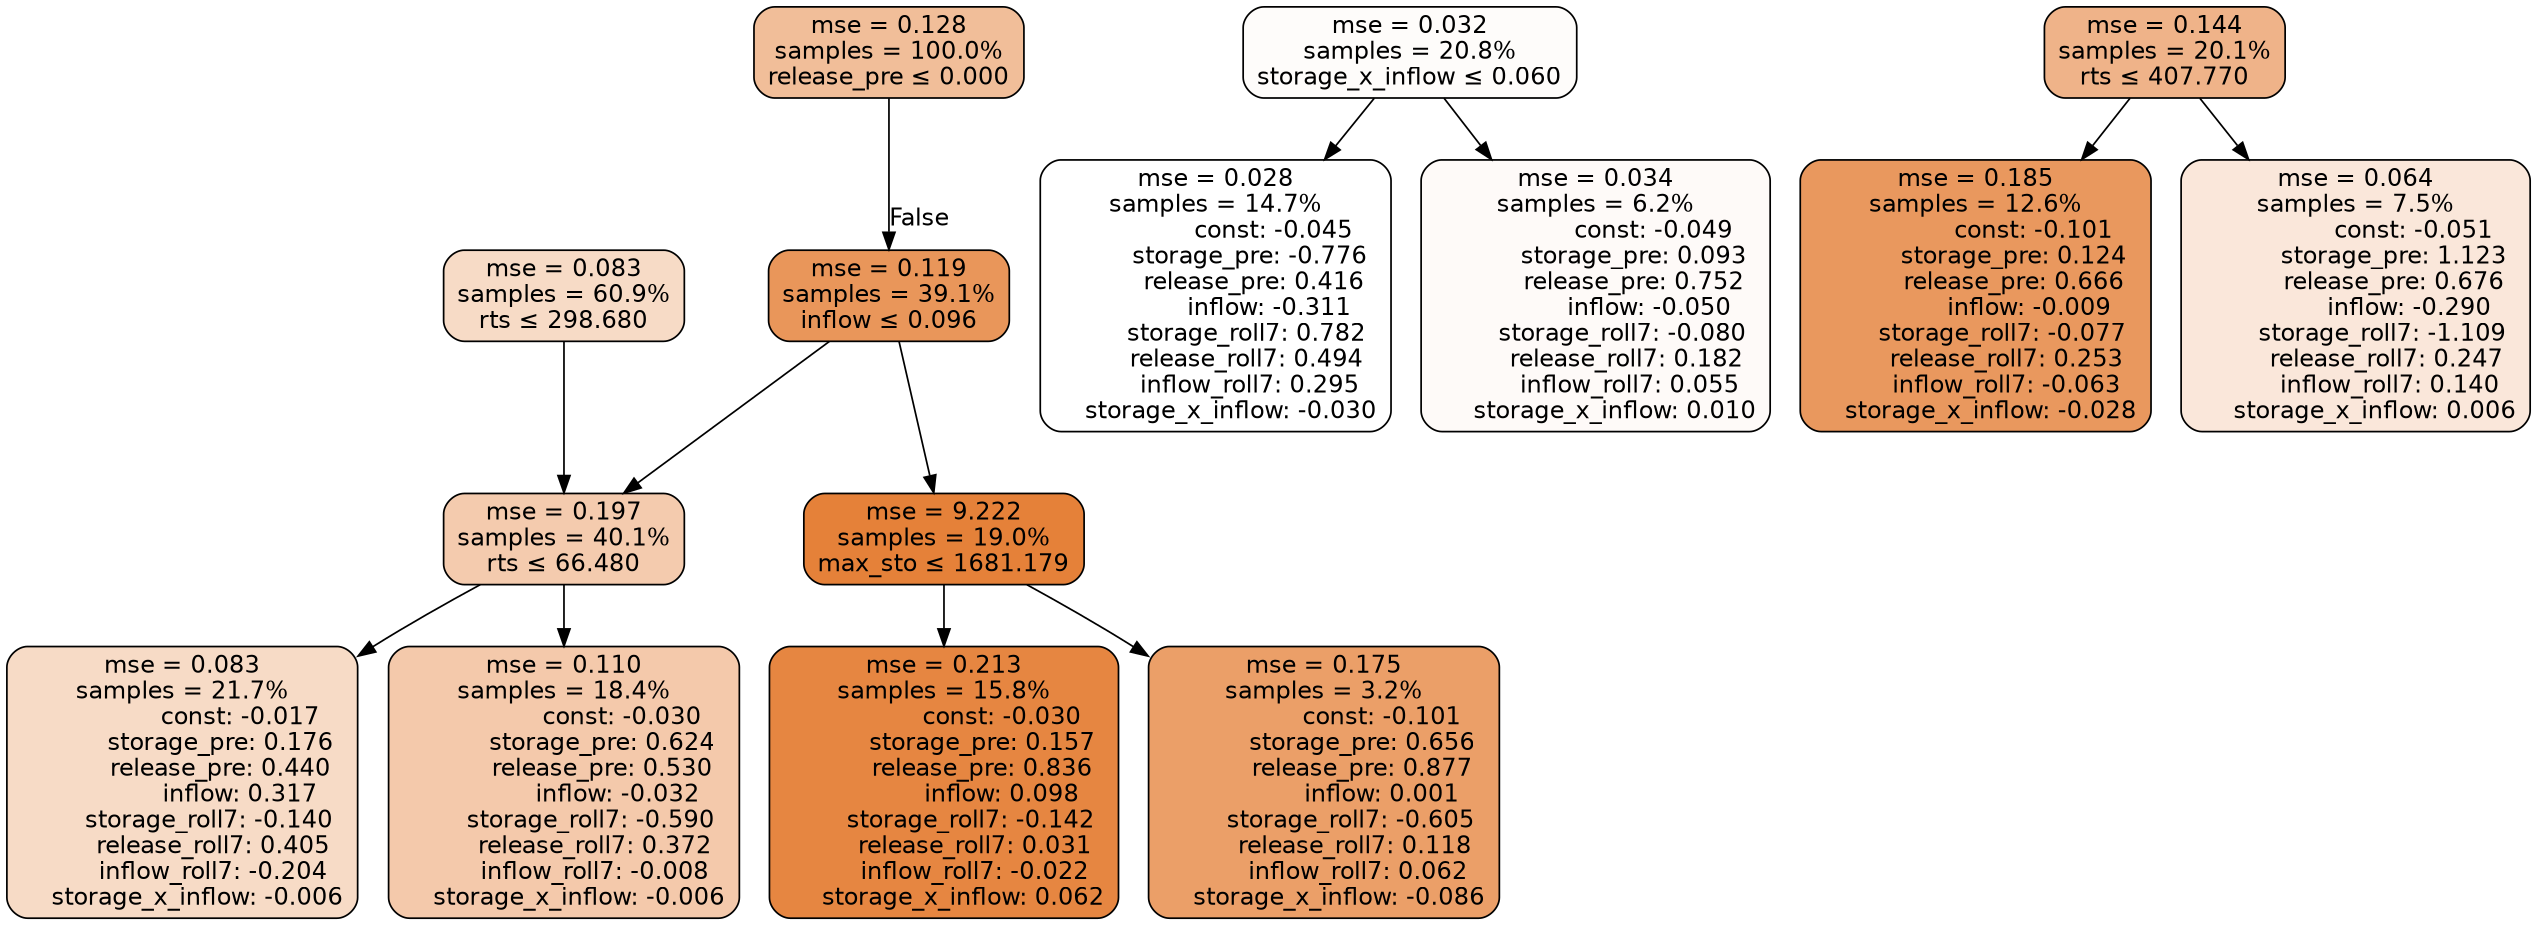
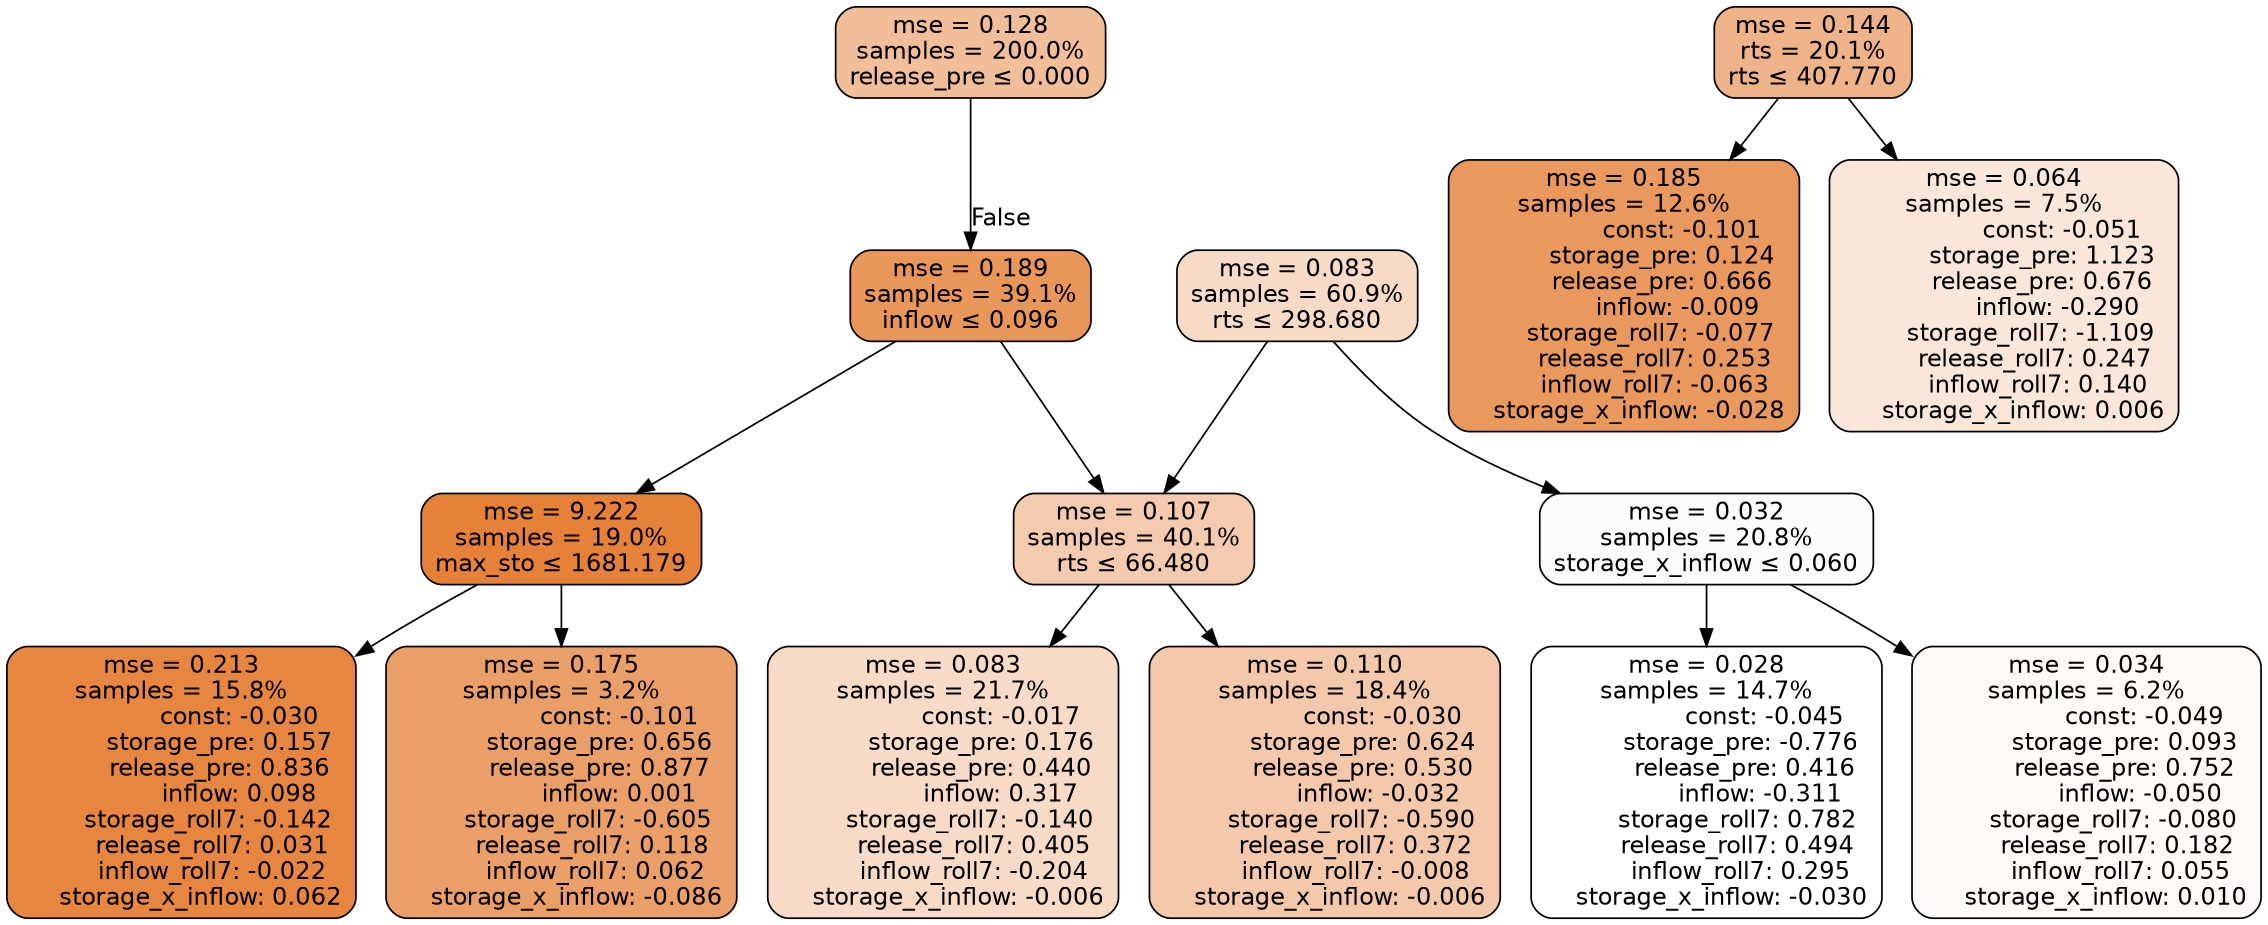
(889, 52) -> (971, 52)
(2165, 52) -> (1813, 52)
(889, 296) -> (971, 296)
none -> (1429, 429)
(564, 539) -> (1134, 539)
